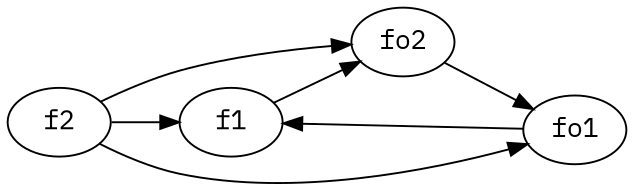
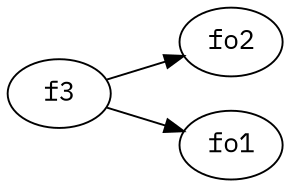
(480, 82) -> none
(59, 122) -> (59, 94)
(231, 122) -> none
